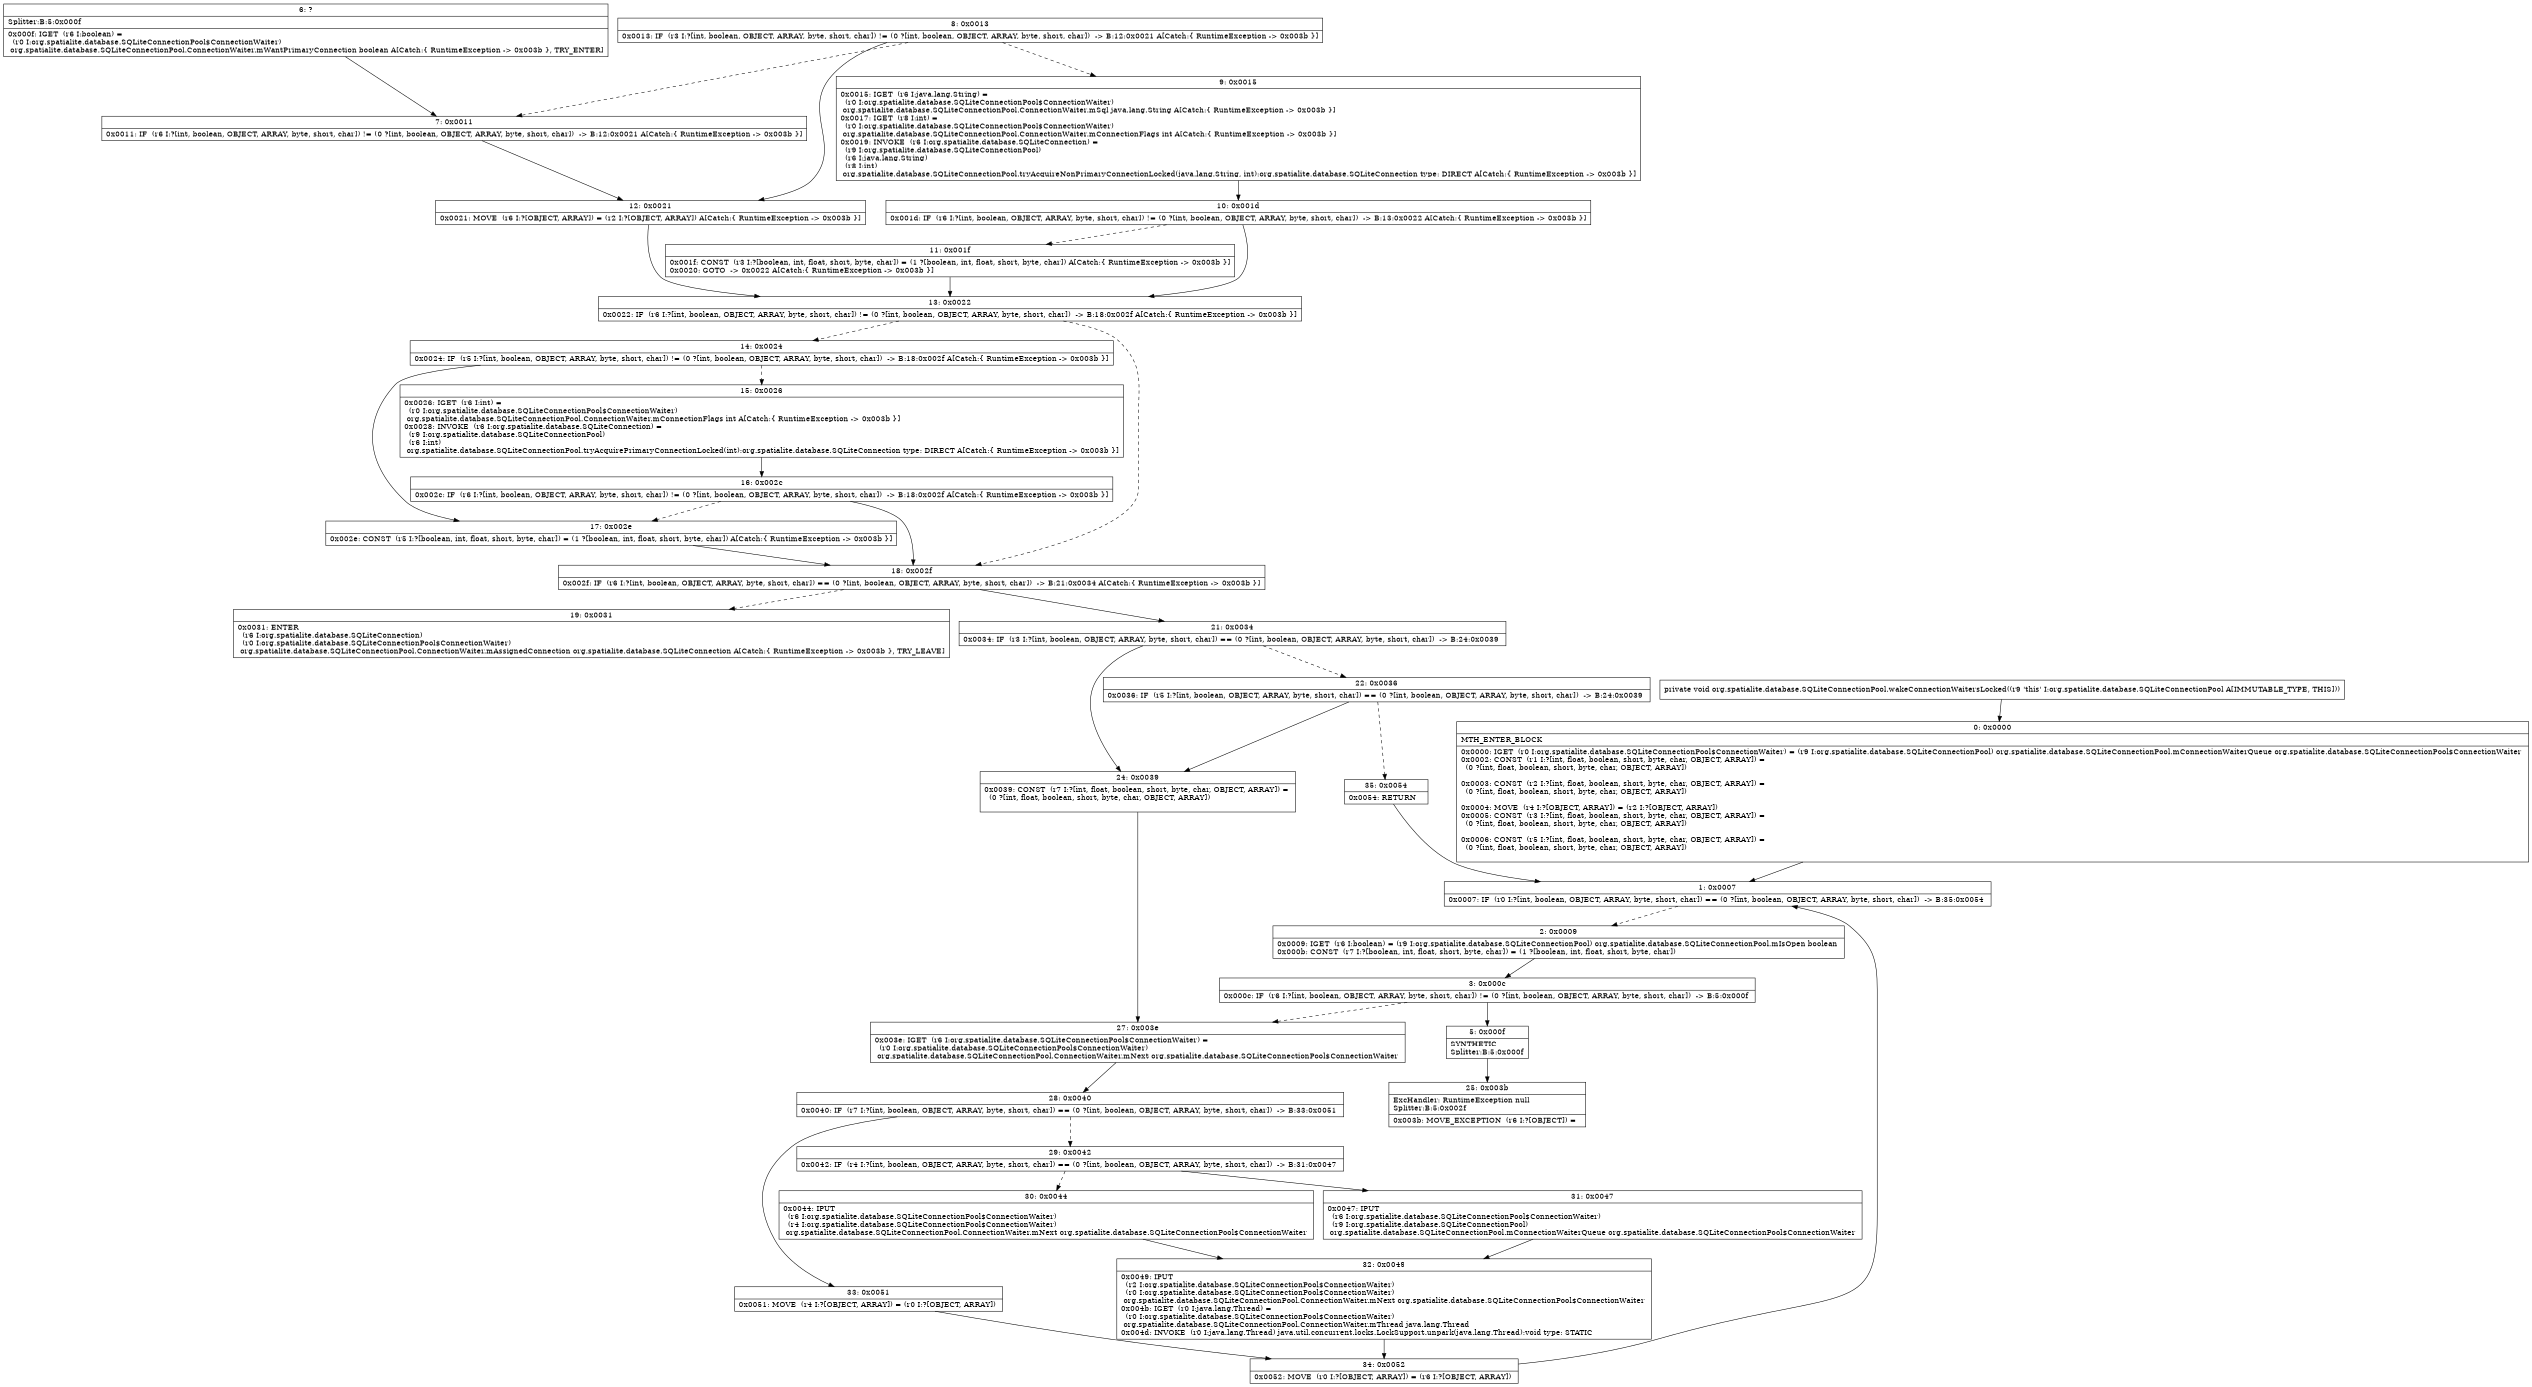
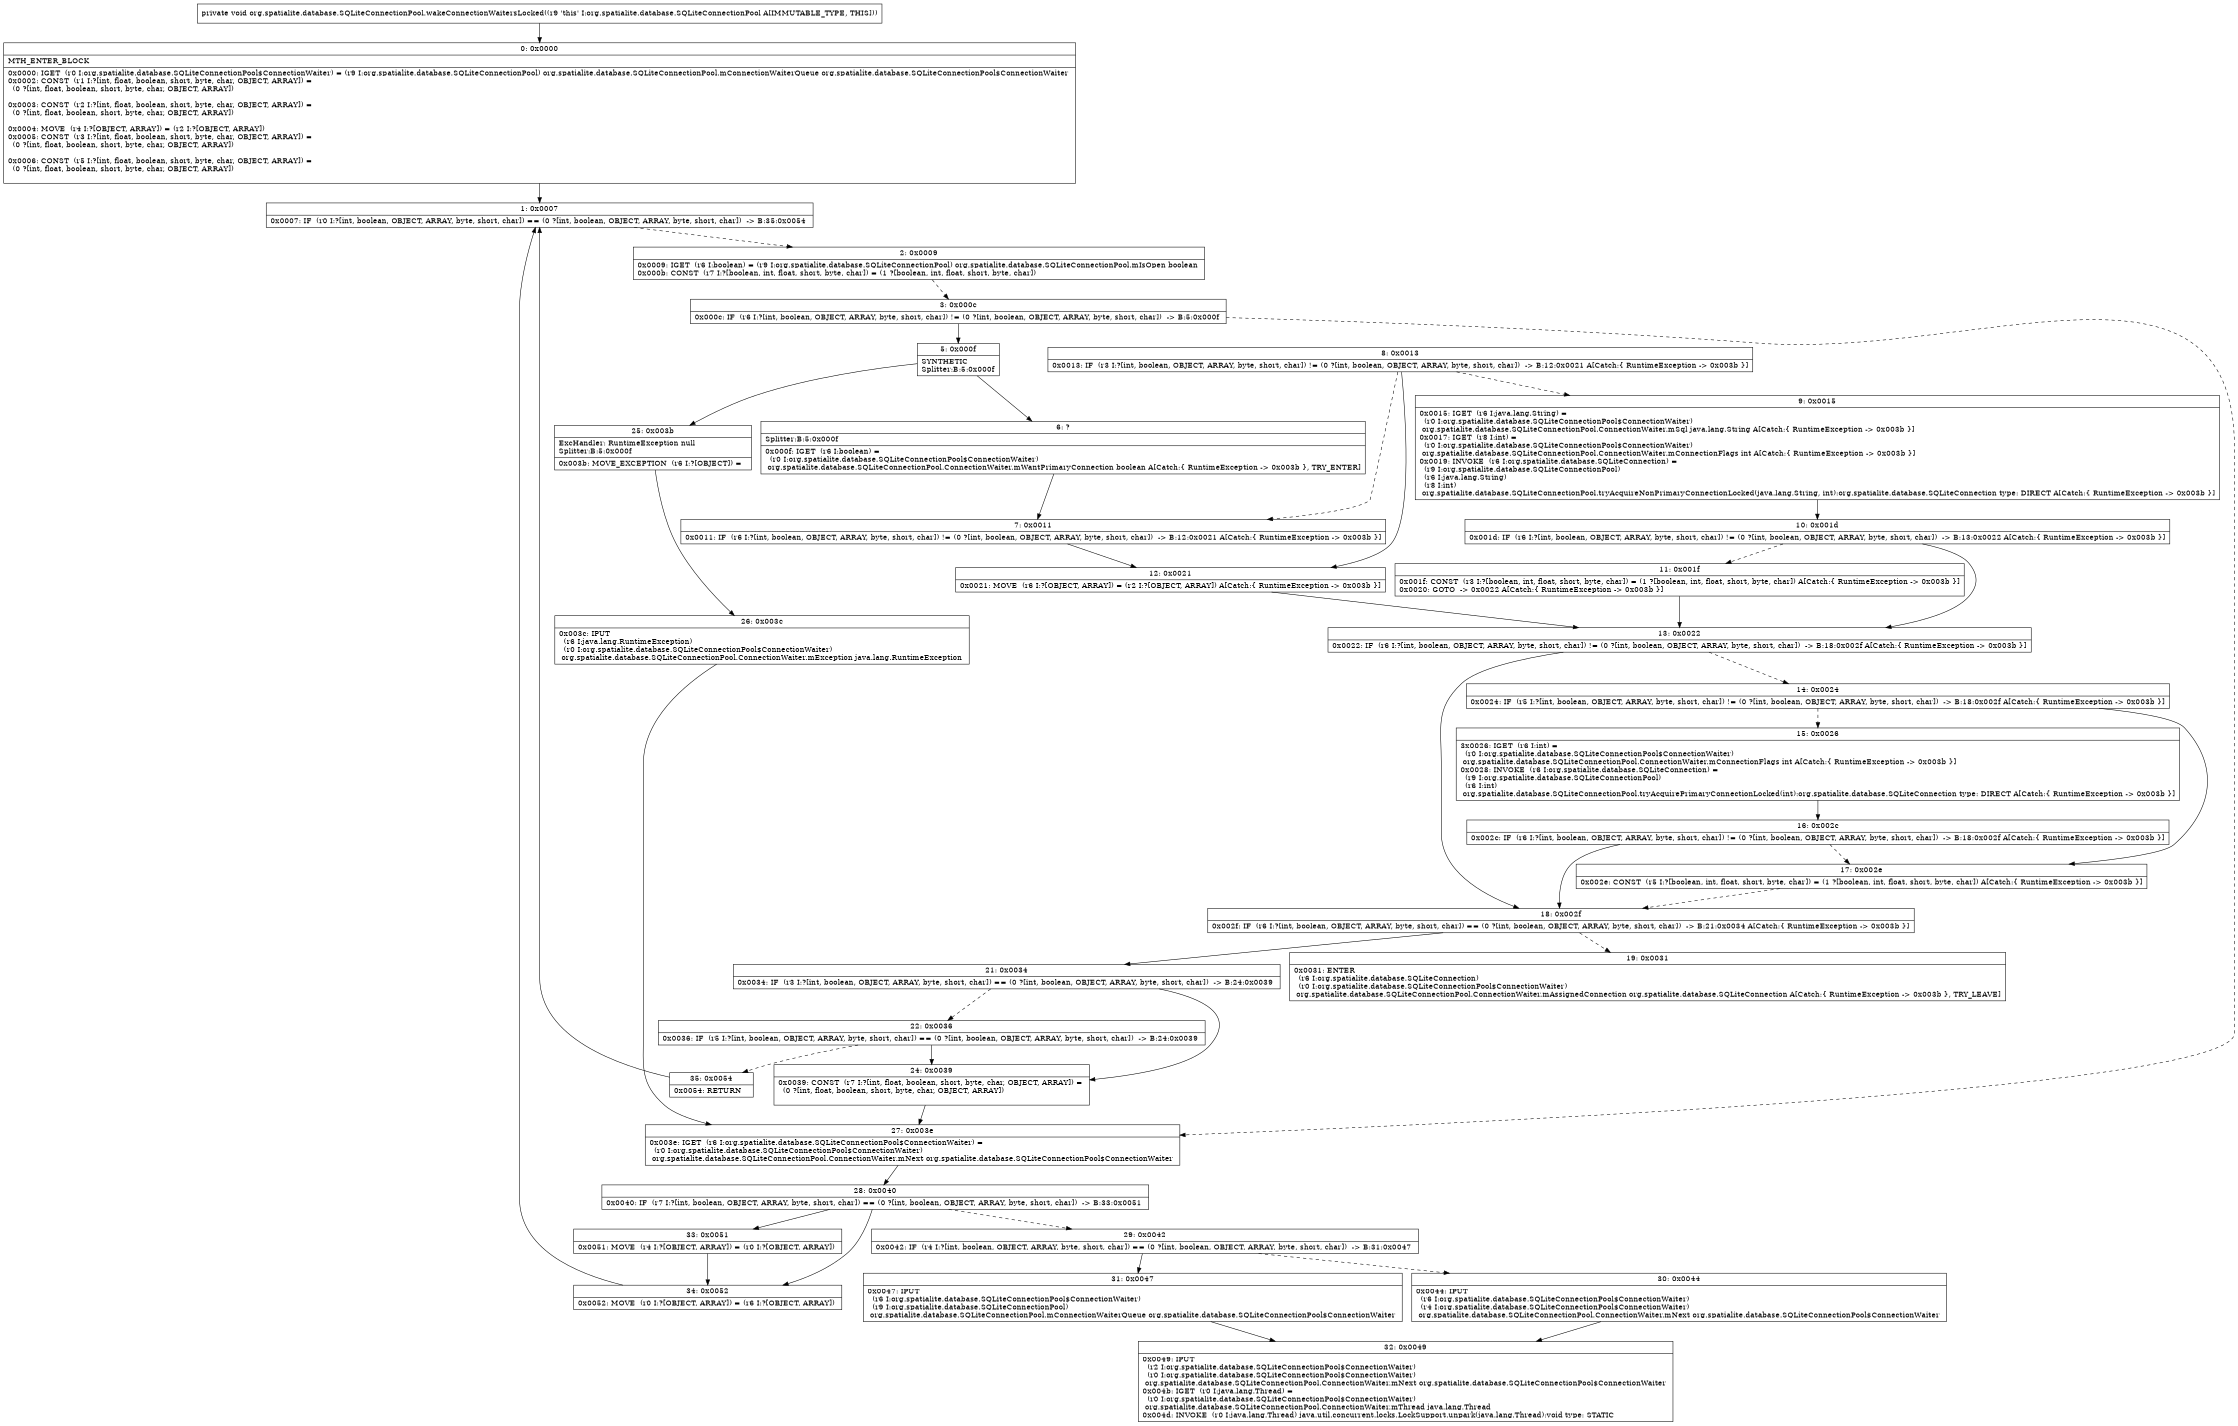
none -> (1002, 397)
(455, 403) -> (1511, 746)
(1138, 473) -> (1441, 756)
(759, 555) -> (1714, 898)
none -> (762, 640)
(1522, 967) -> (939, 287)
(1430, 1108) -> (596, 451)
(1384, 1346) -> (841, 1258)
